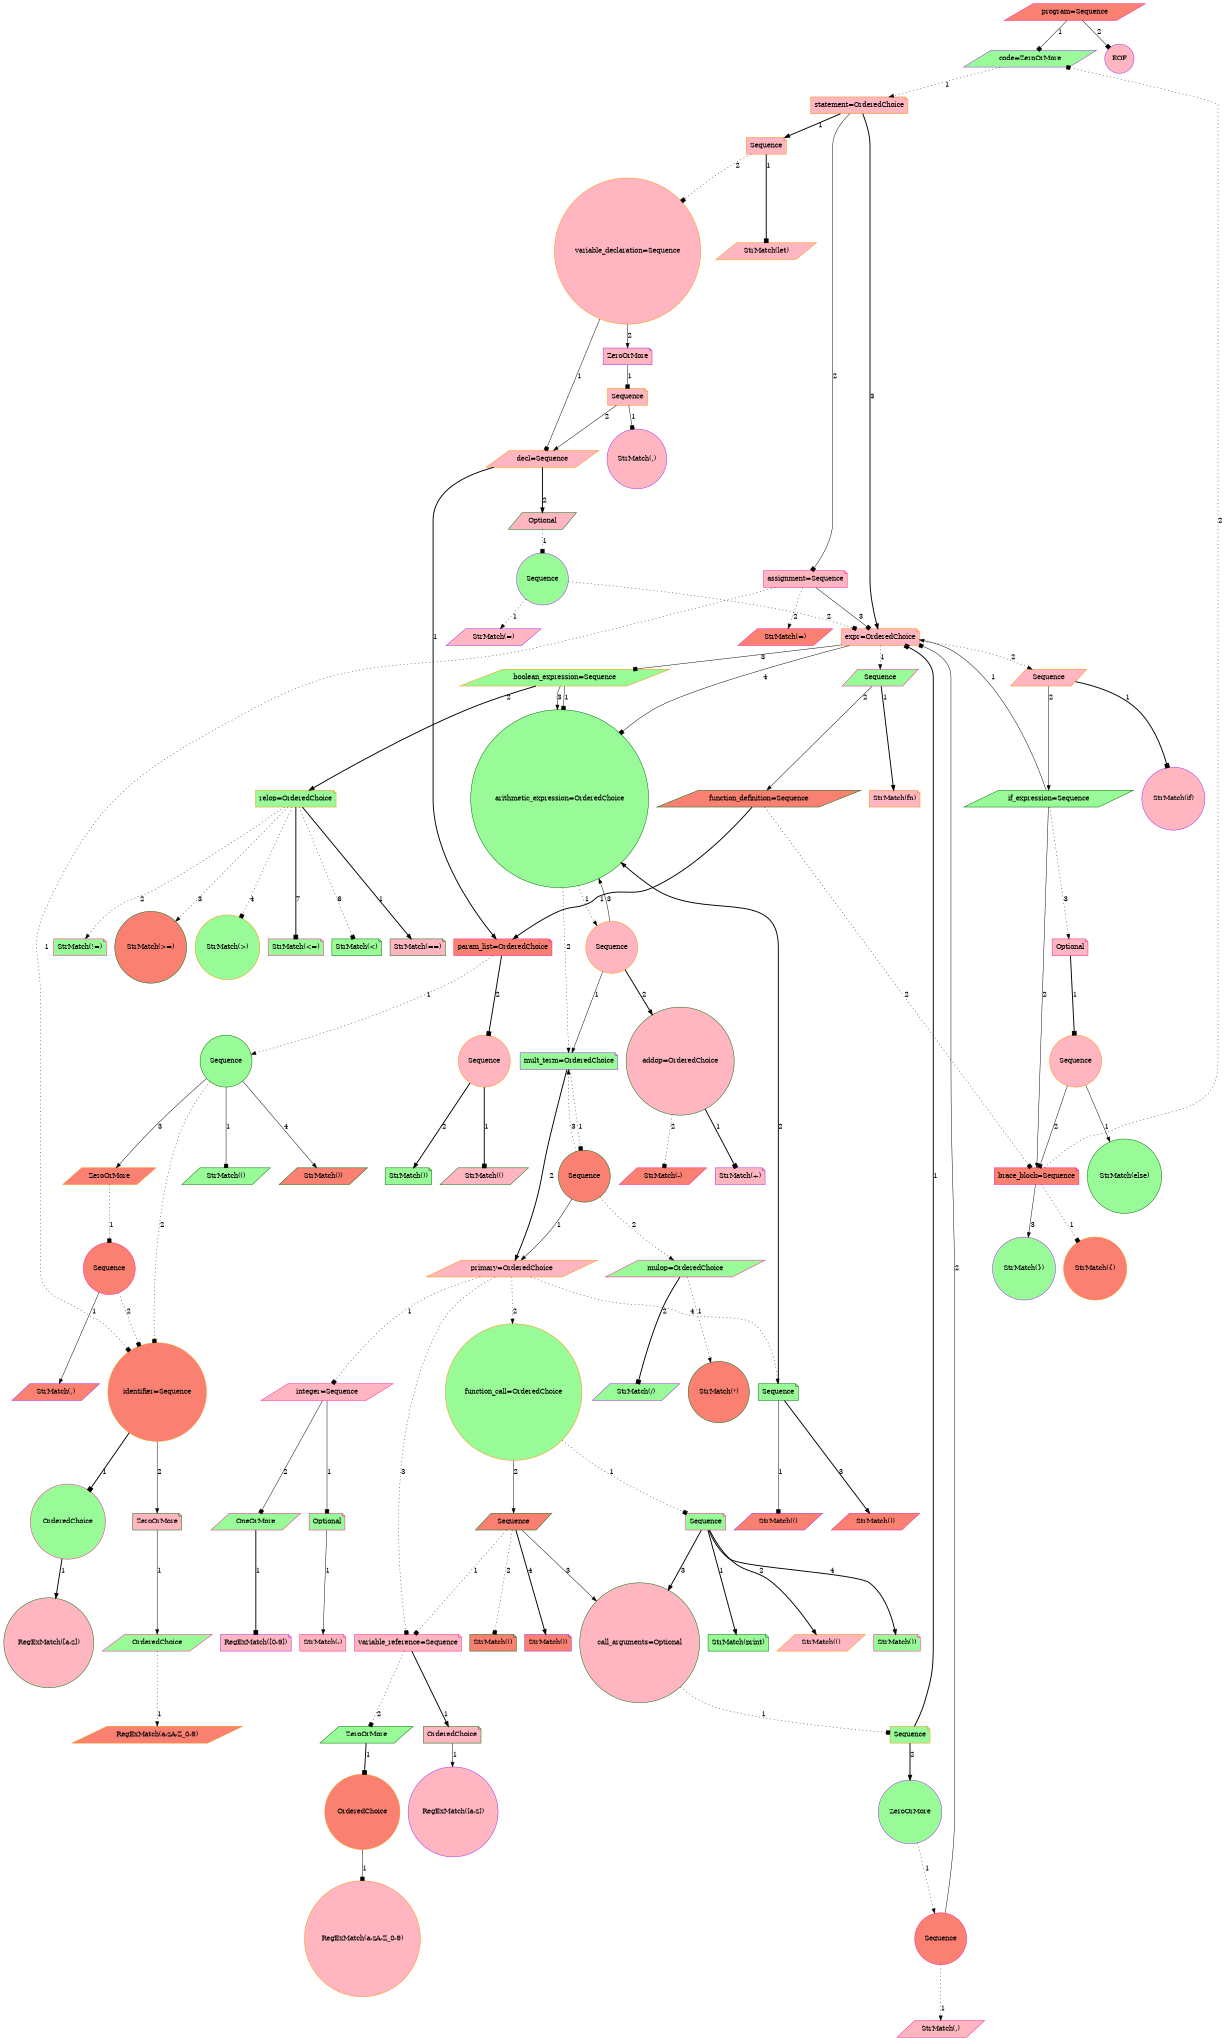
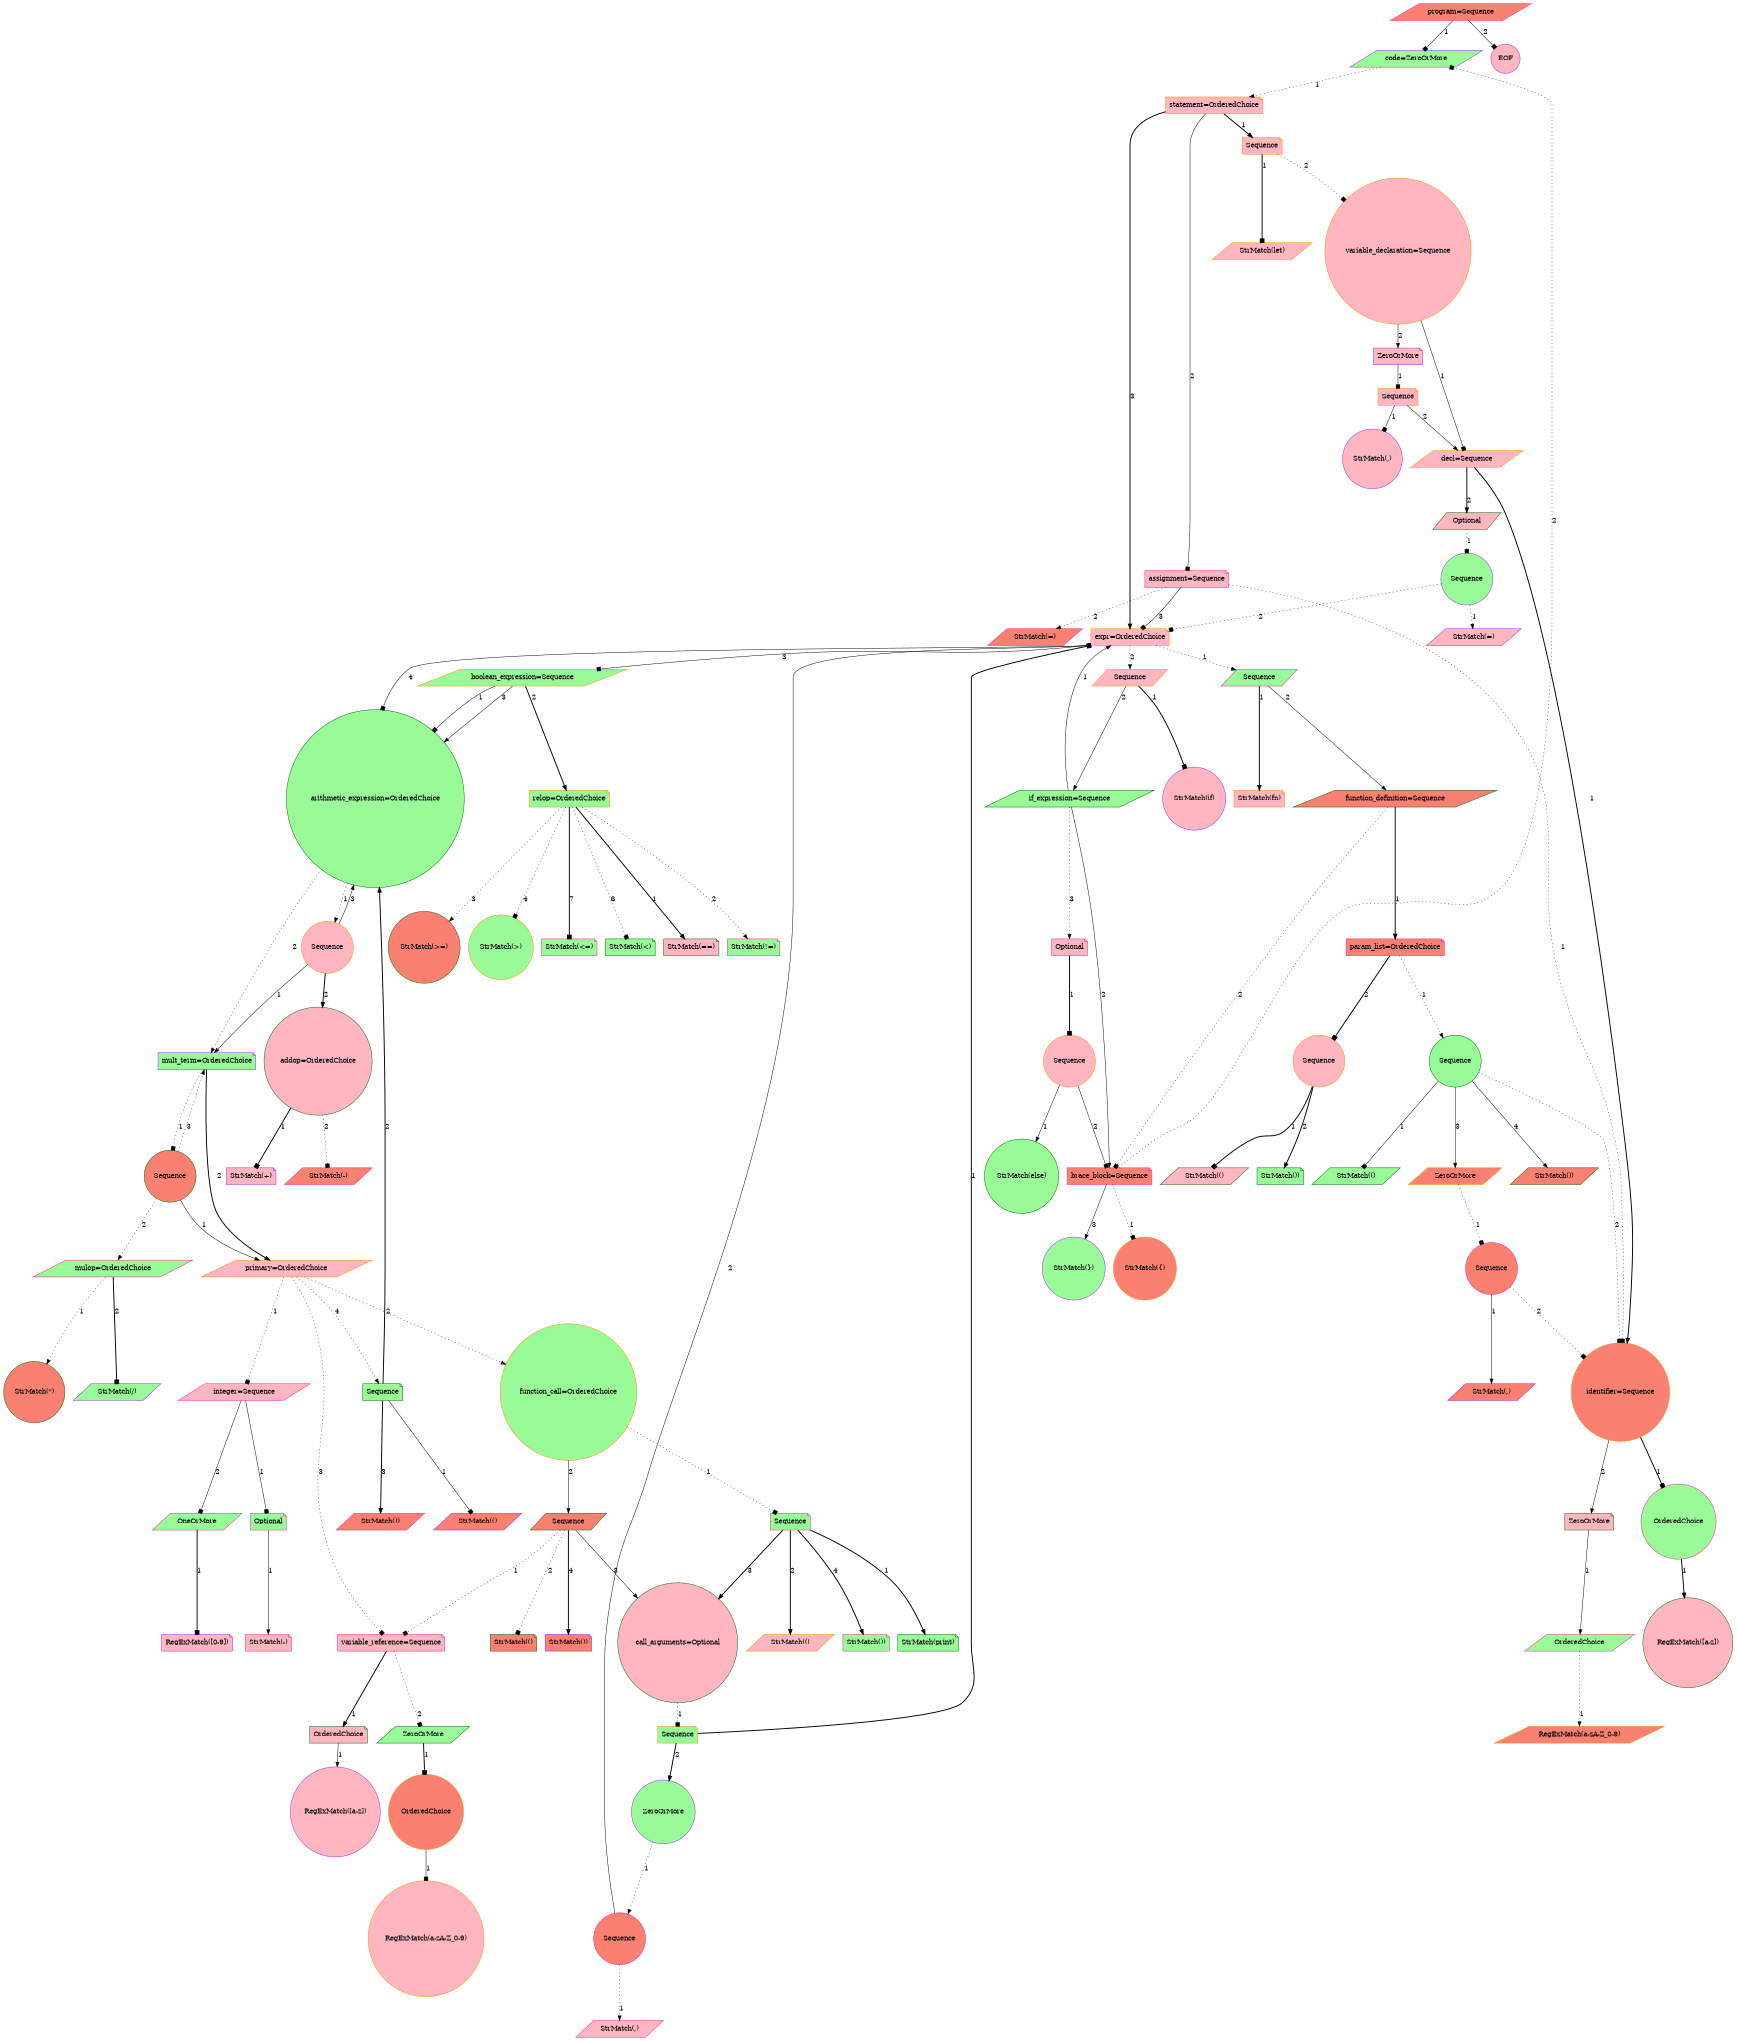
(433, 692) -> (1591, 894)
